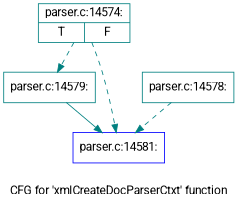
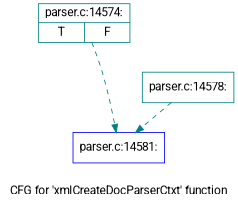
(50, 87) -> none
